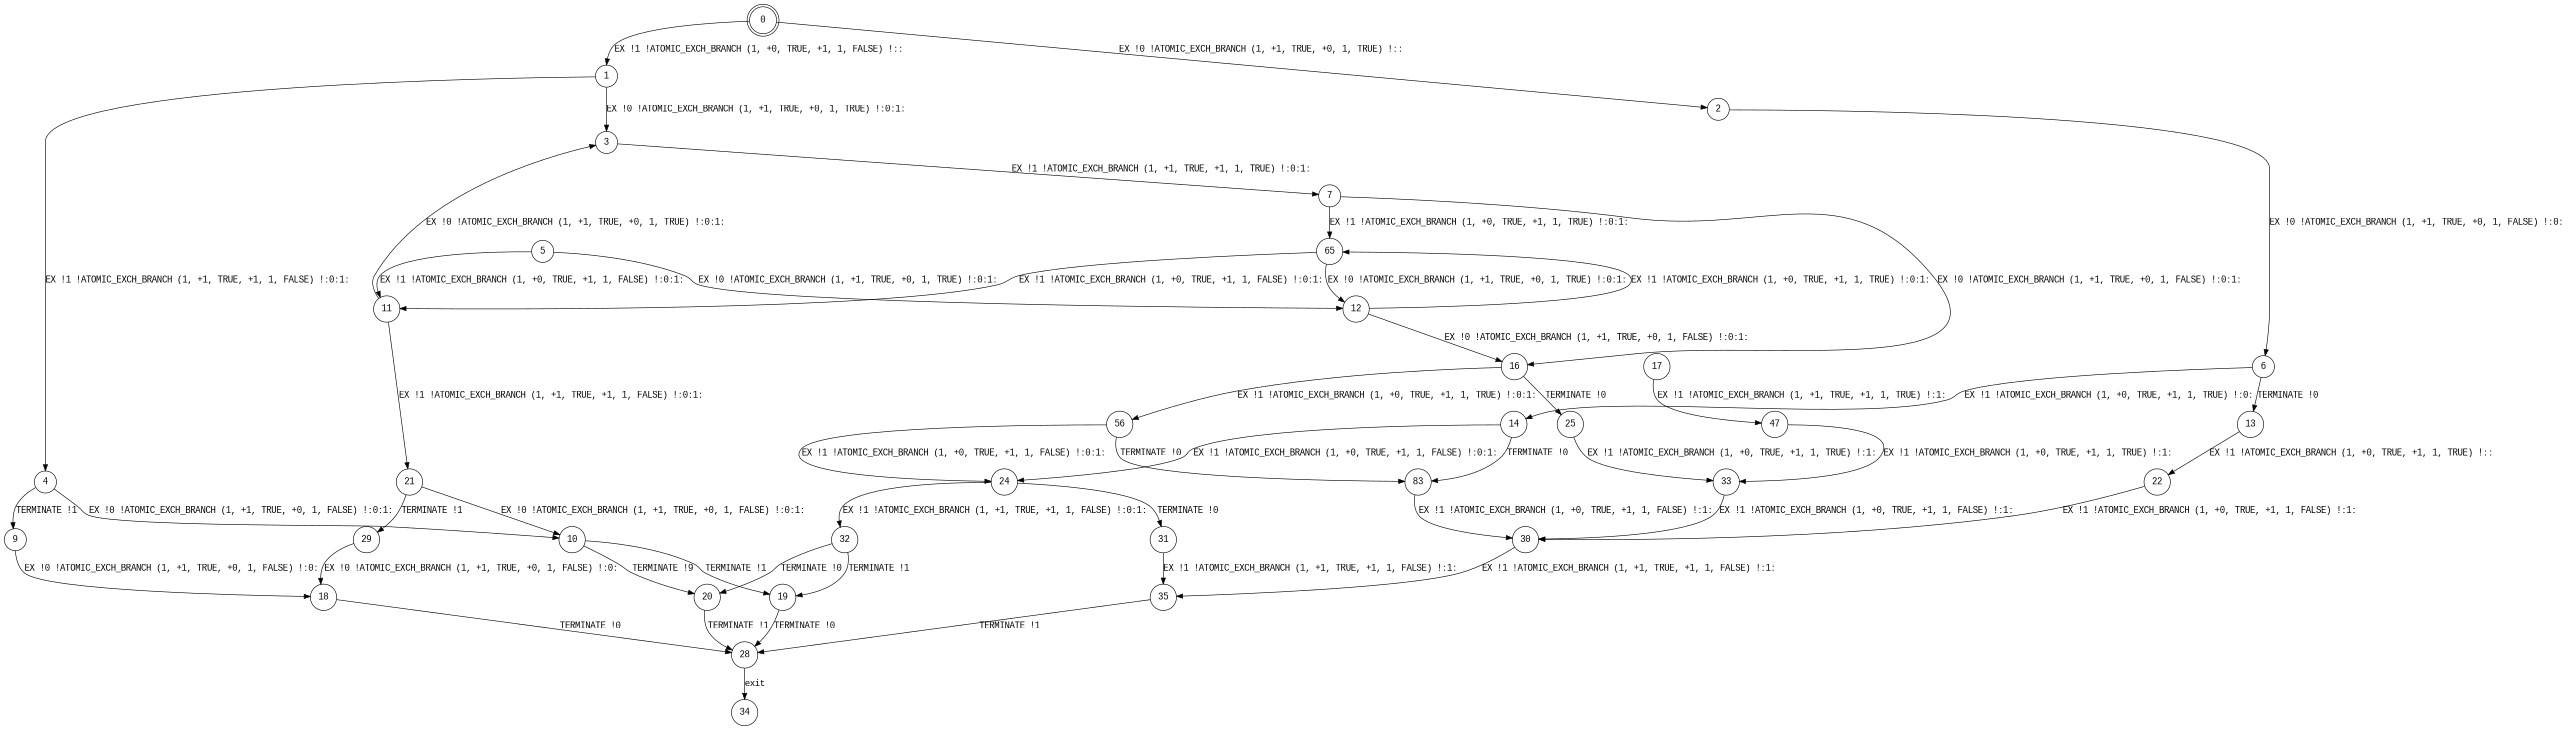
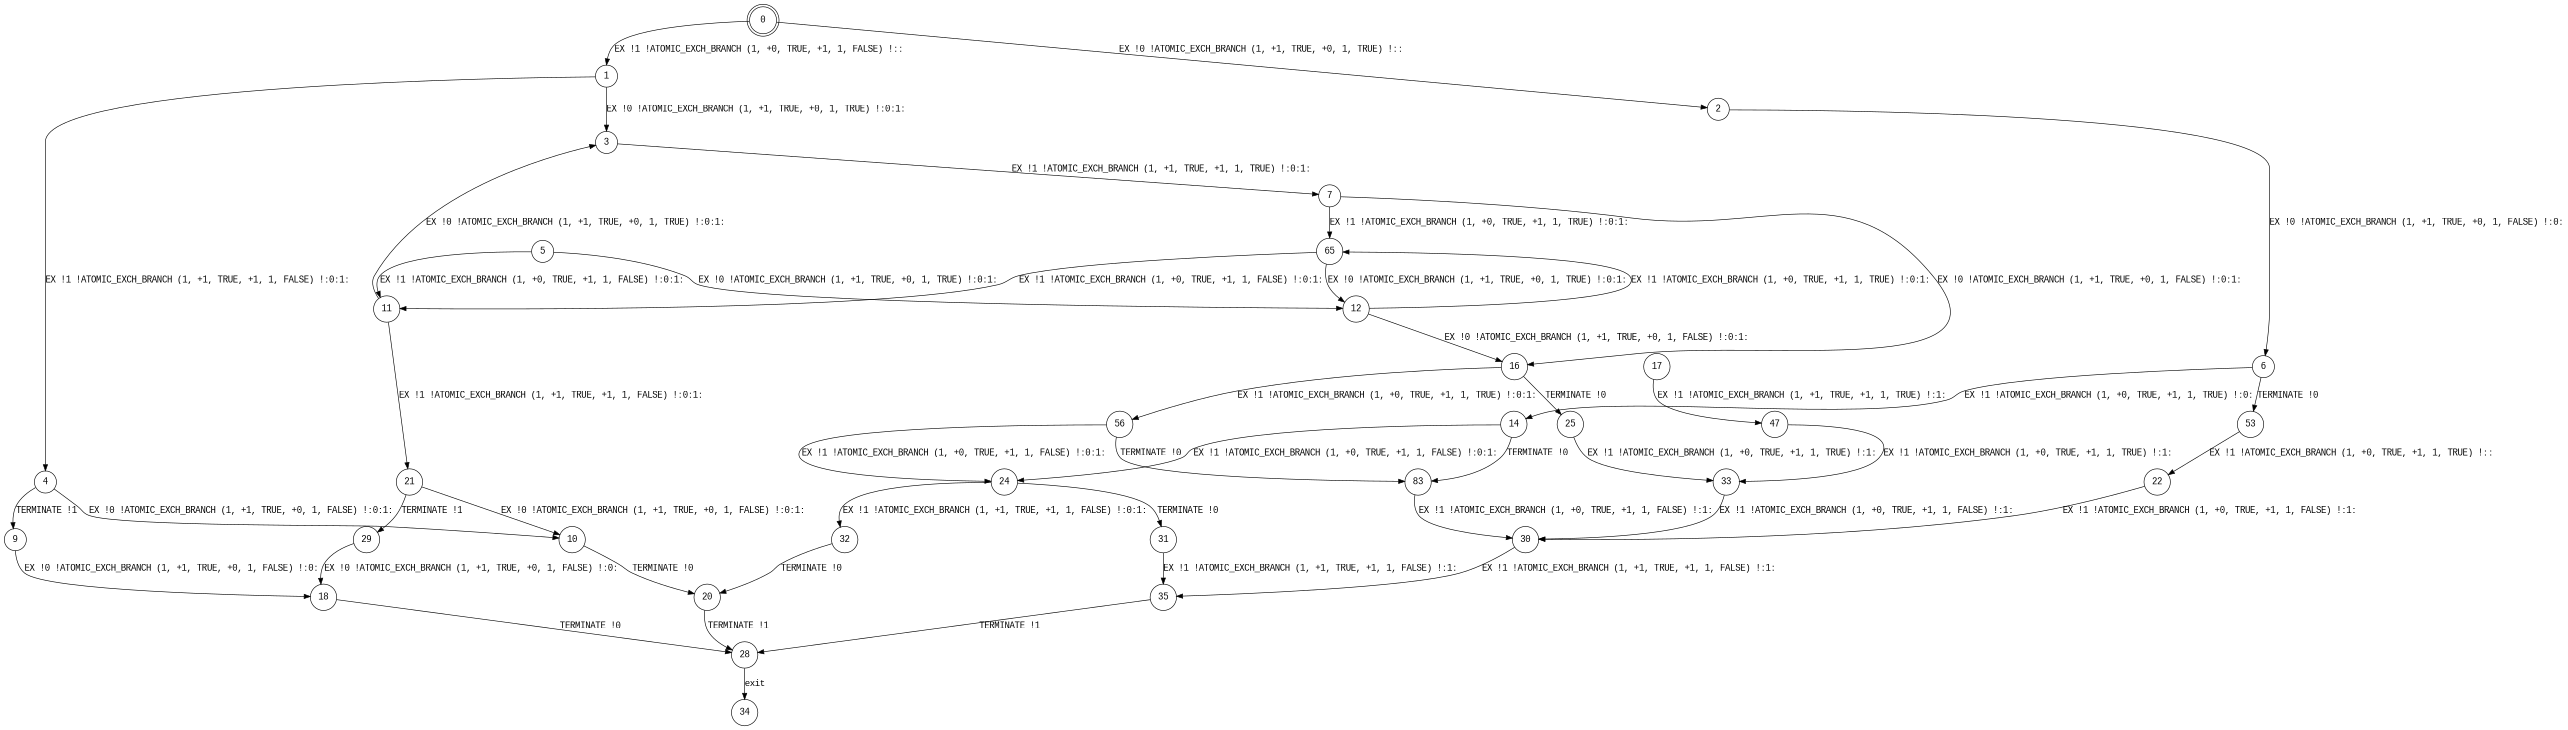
(2251, 424) -> (2251, 424)
(663, 568) -> (663, 568)
(783, 597) -> none
